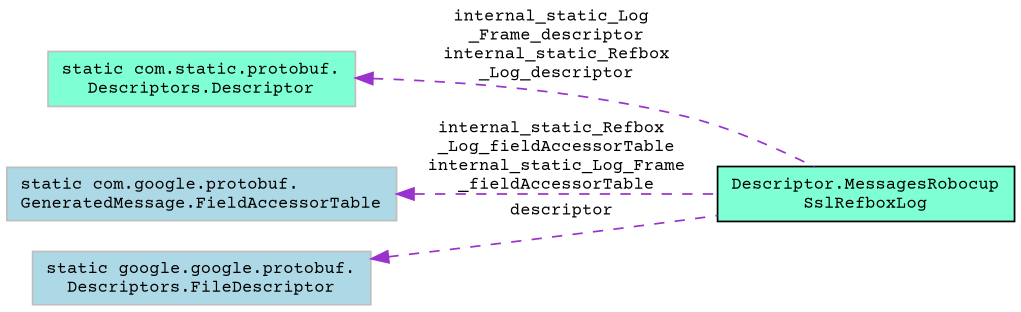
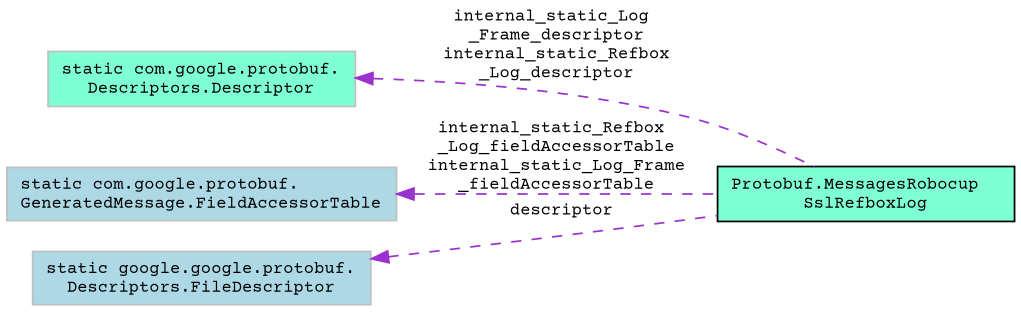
(202, 79) -> (202, 79)
(866, 194) -> (866, 194)
